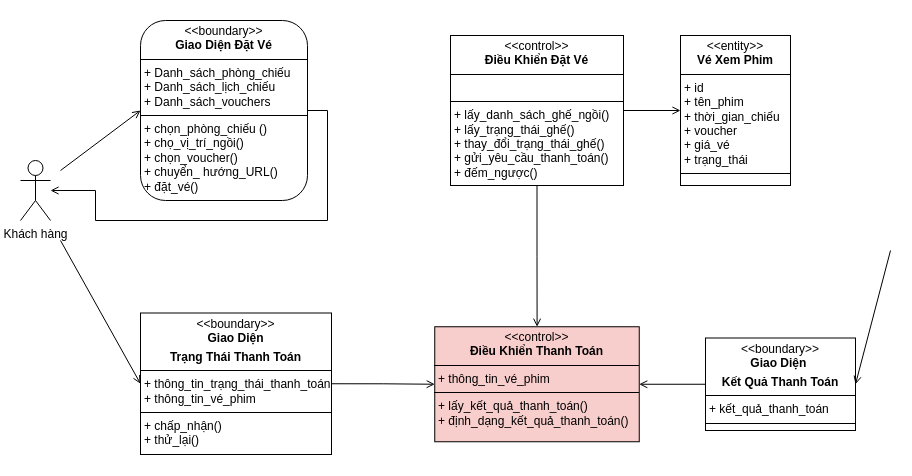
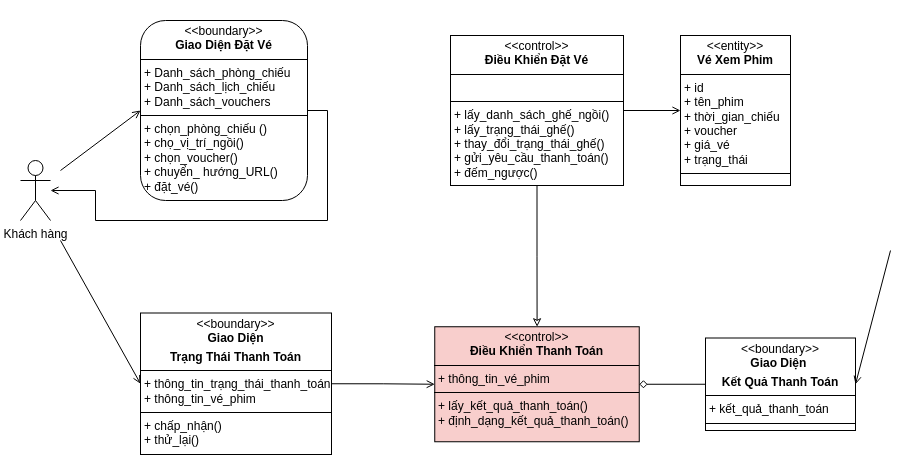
(537, 320) -> (537, 318)
(645, 384) -> (648, 384)
